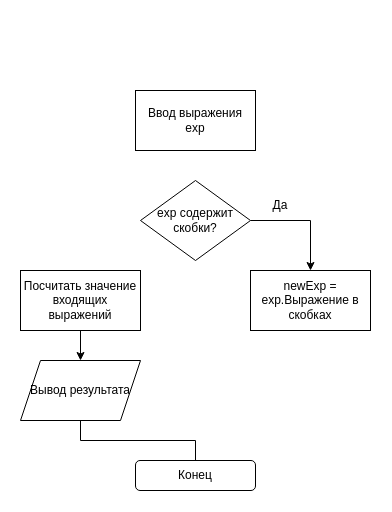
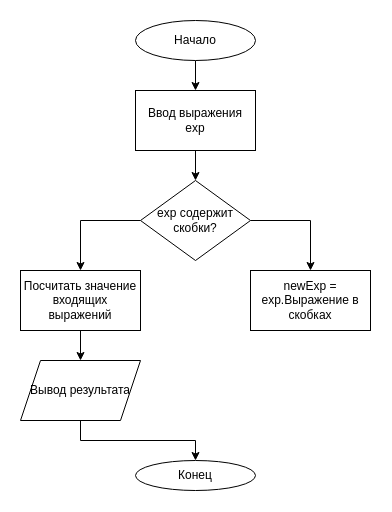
none -> (196, 41)
none -> (196, 72)
none -> (196, 162)
(281, 206) -> none
none -> (90, 221)
(196, 454) -> (196, 452)
(196, 476) -> (196, 476)
